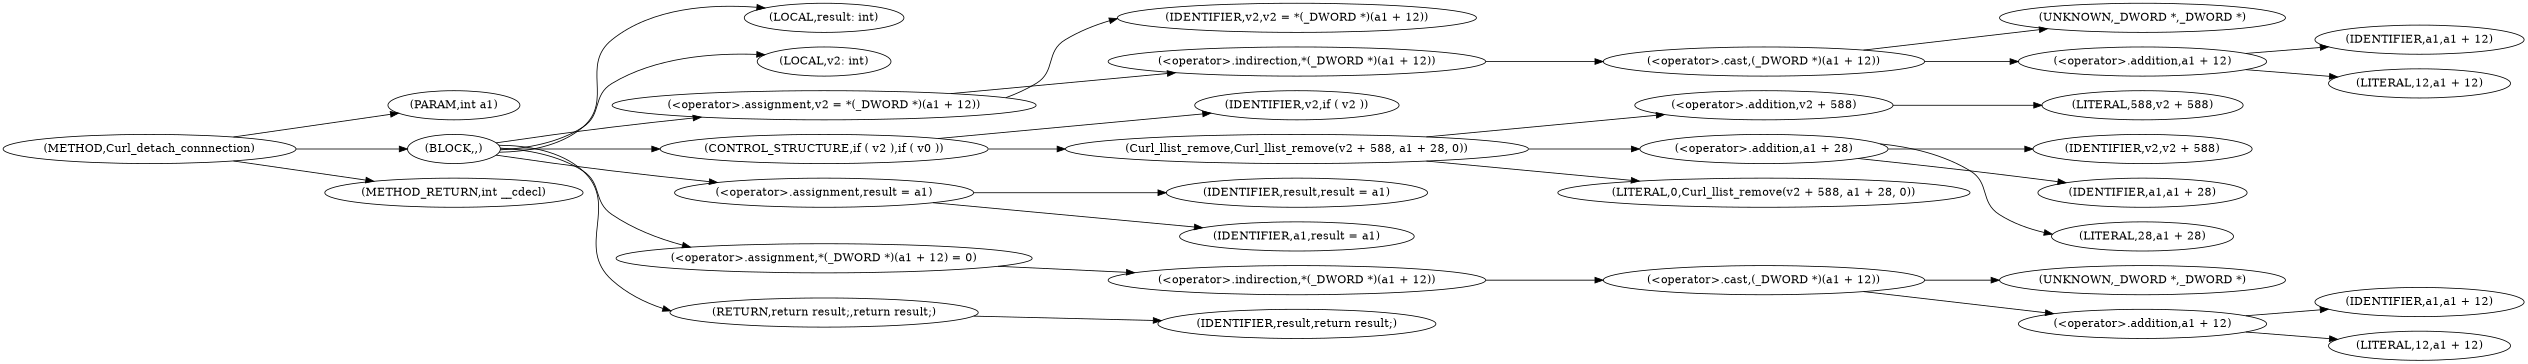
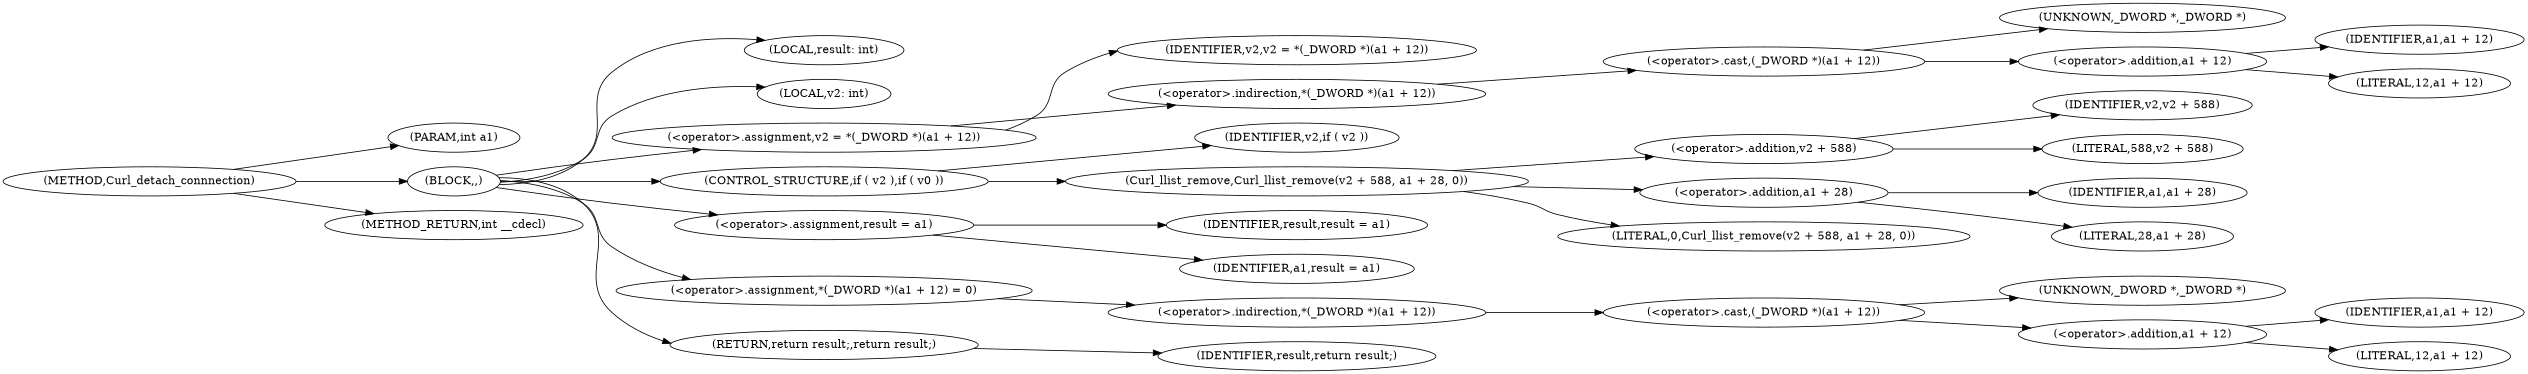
(1956, 149) -> (1953, 127)
